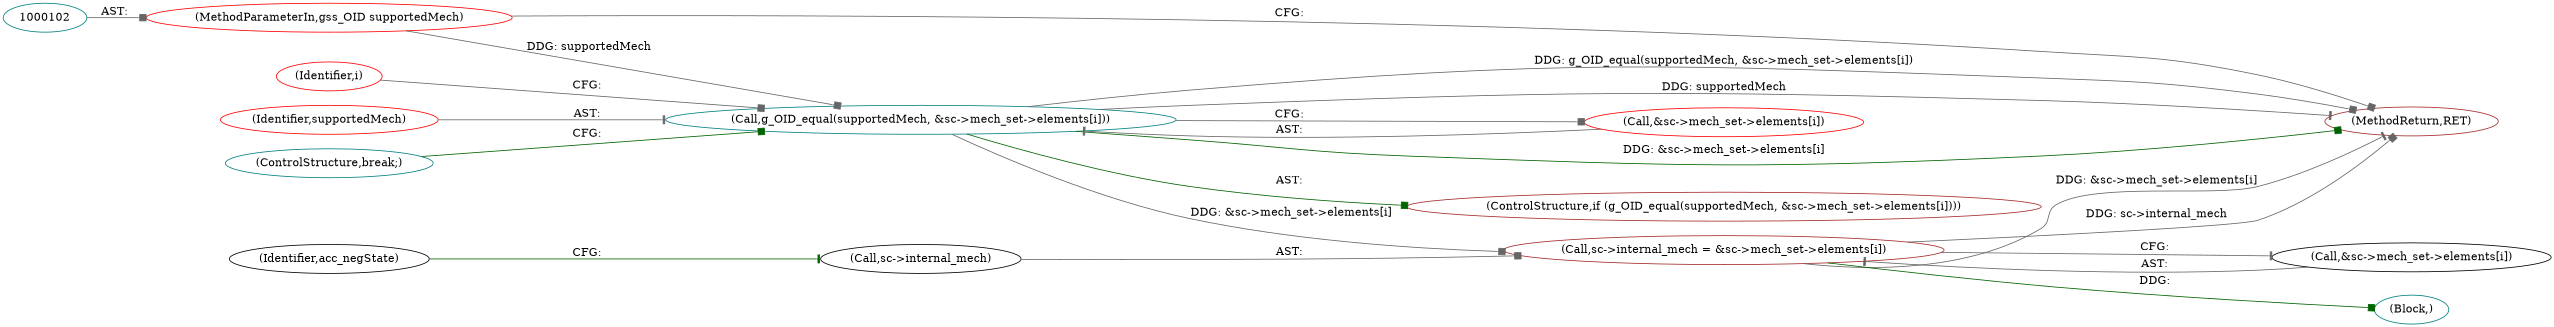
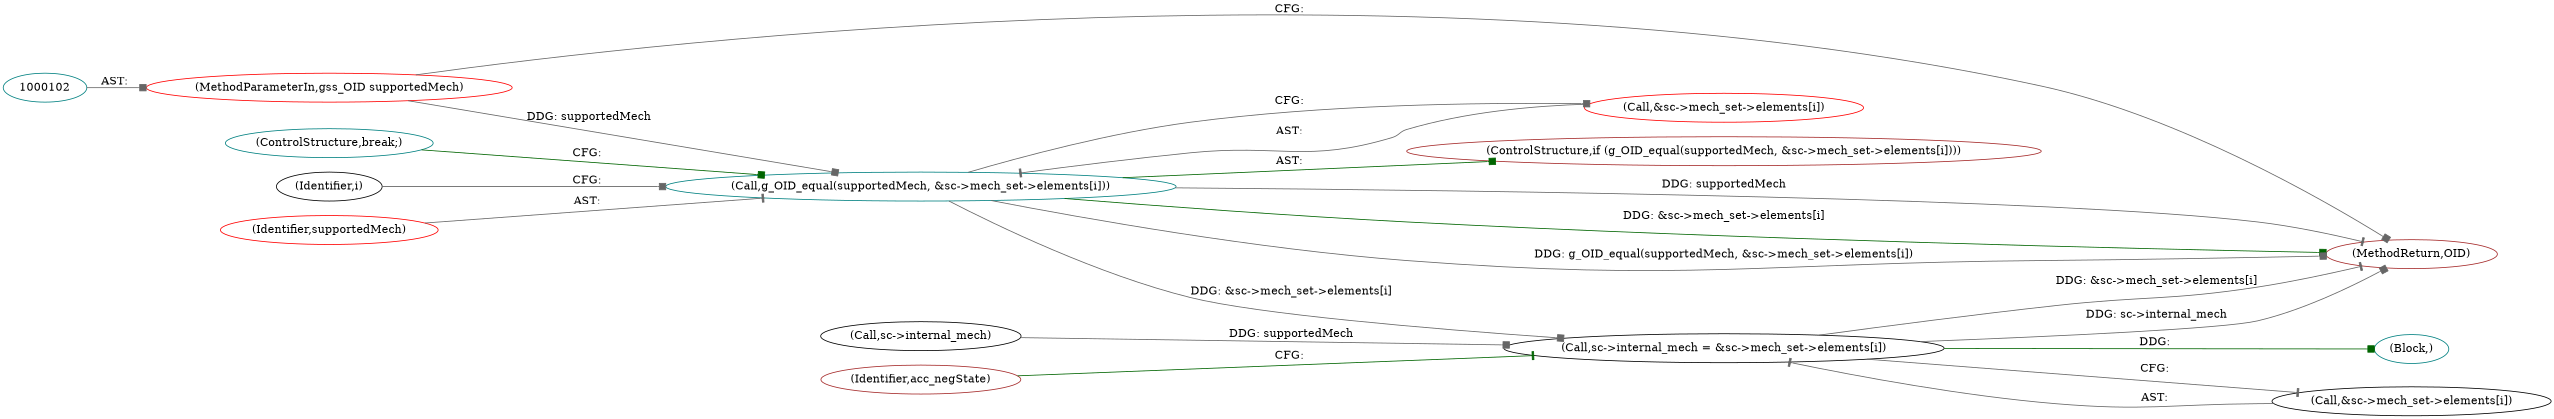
(329, 76) -> (329, 187)
(2412, 121) -> (2412, 254)
(1724, 250) -> (1724, 348)
(1291, 252) -> (1291, 334)
(329, 259) -> (921, 380)
(623, 259) -> (1274, 366)
